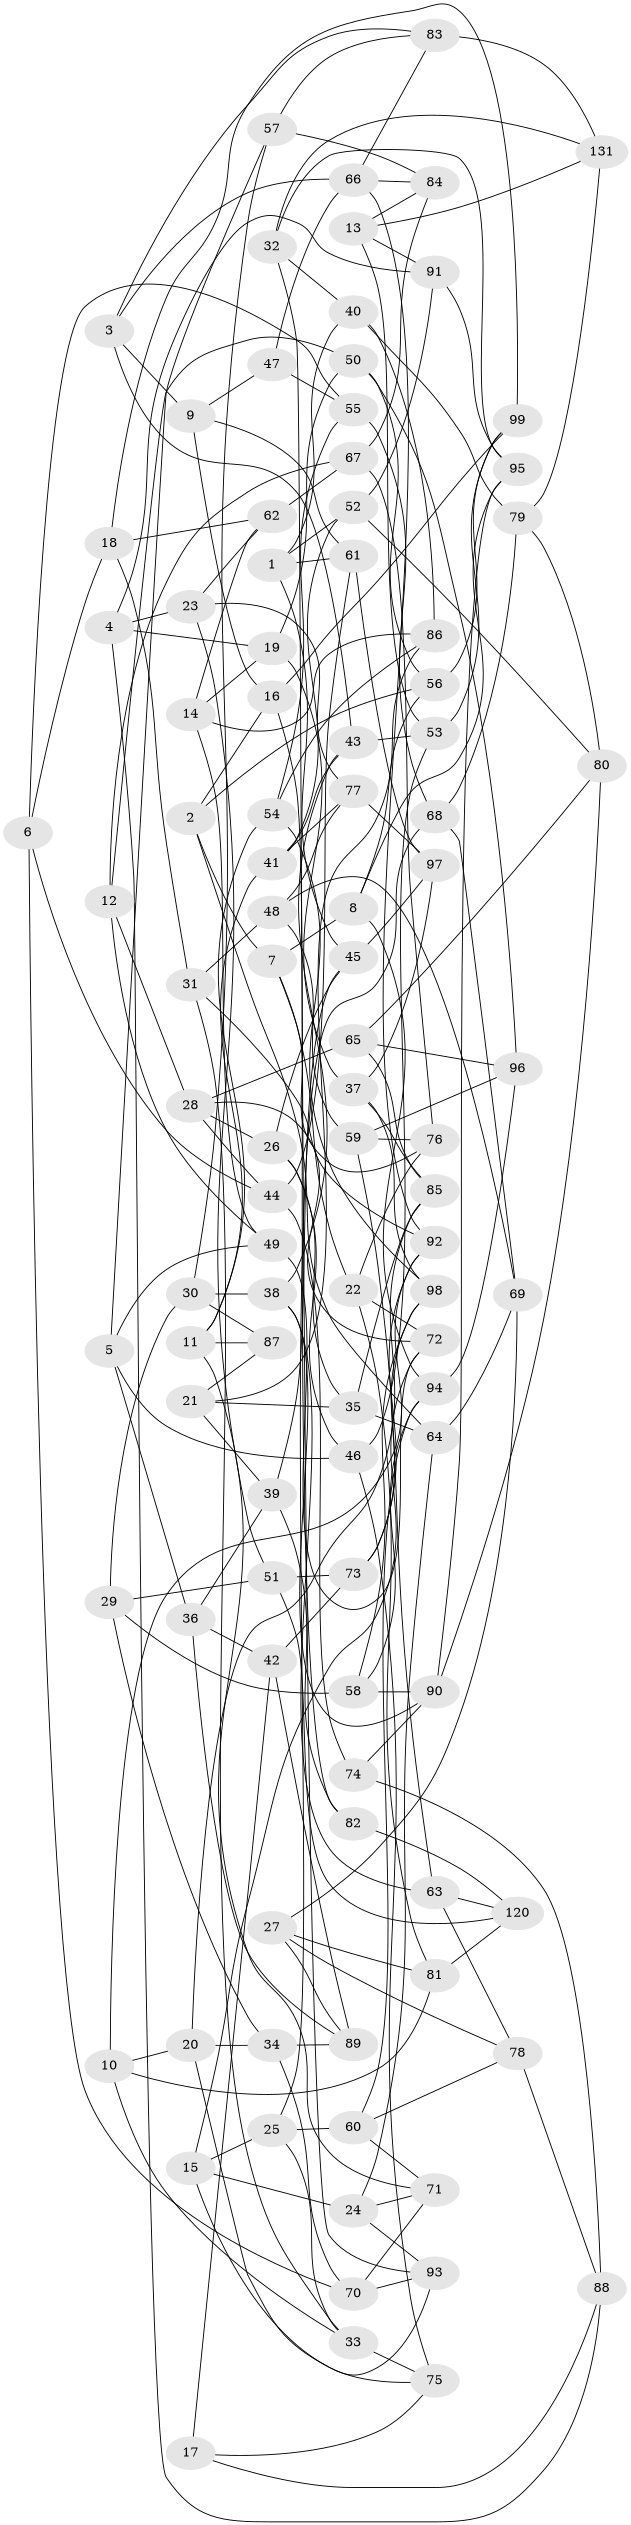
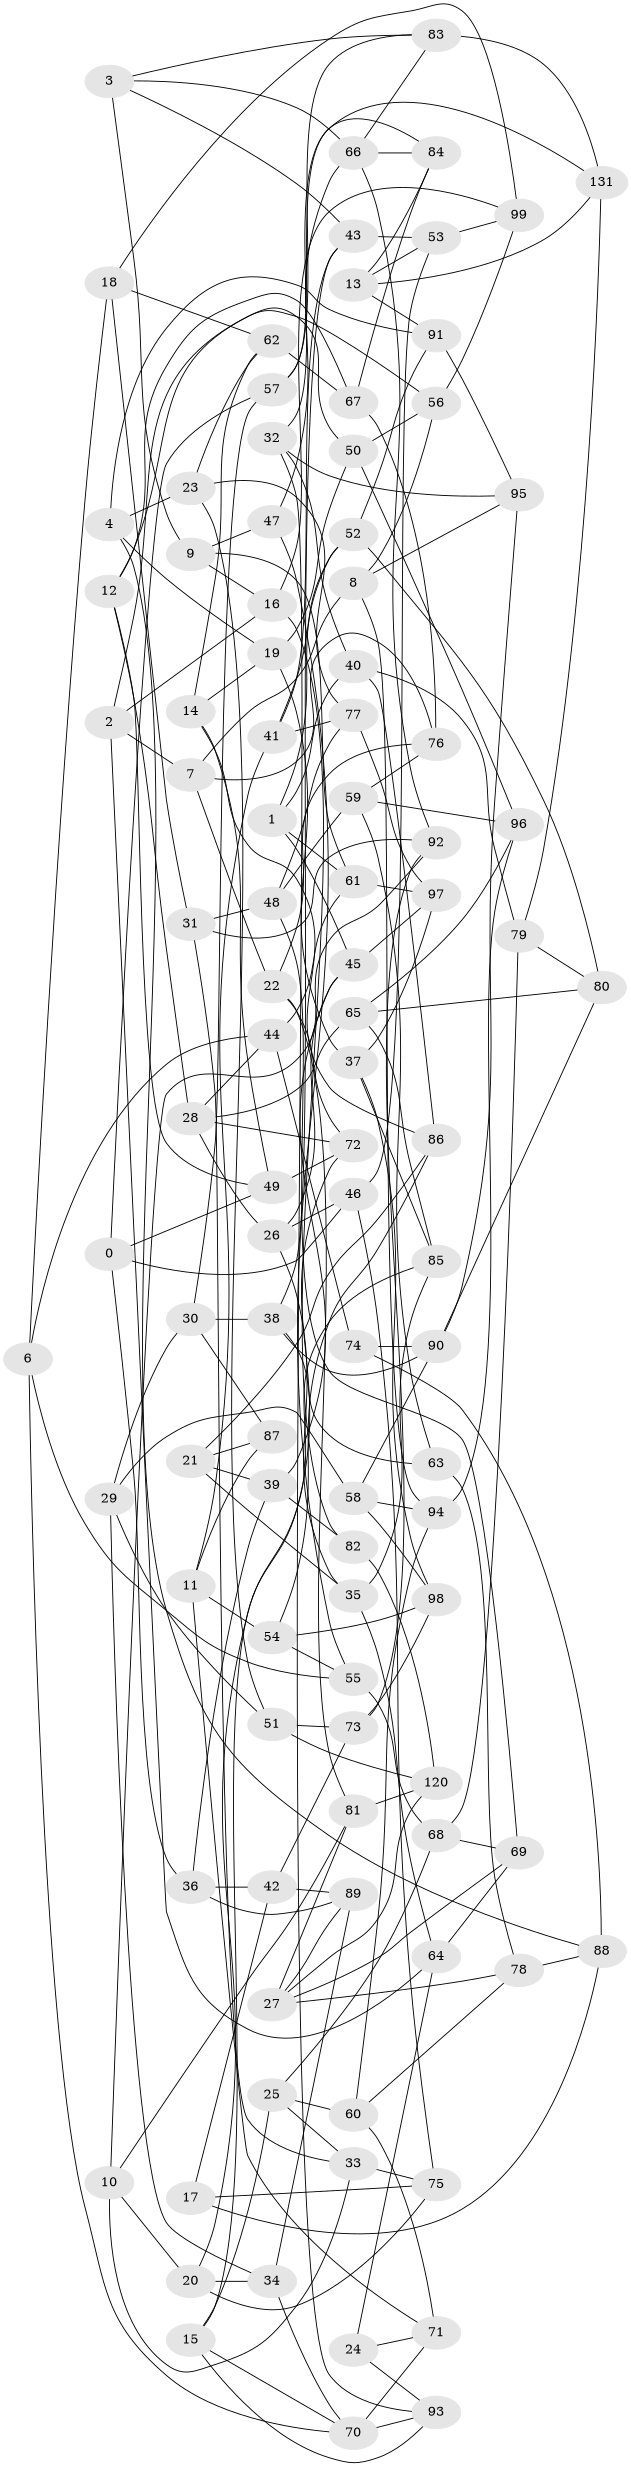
(109, 1351) -> (109, 1254)
(476, 1903) -> (385, 1907)
(272, 2190) -> (272, 2387)
